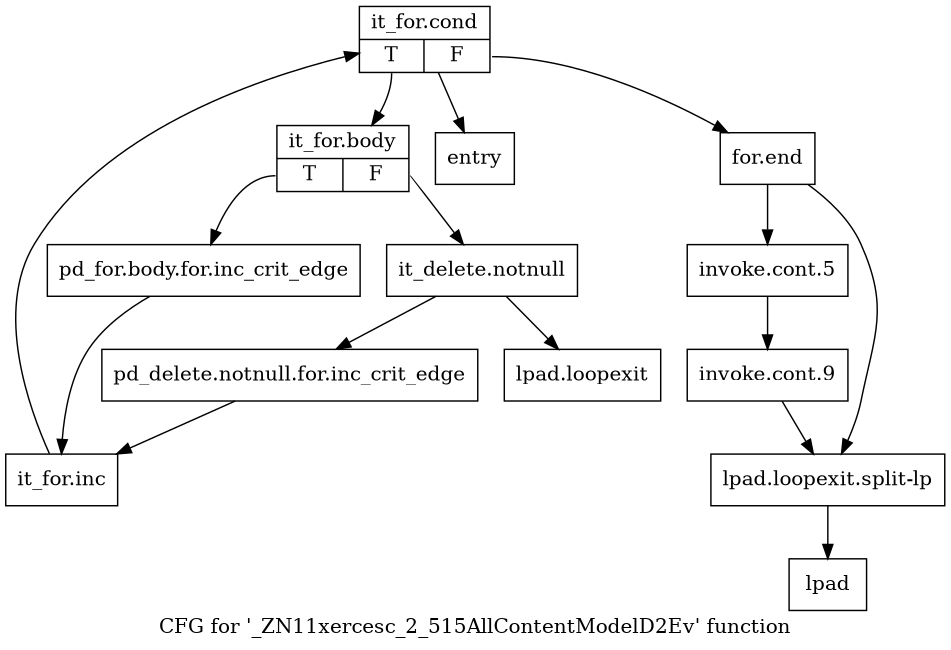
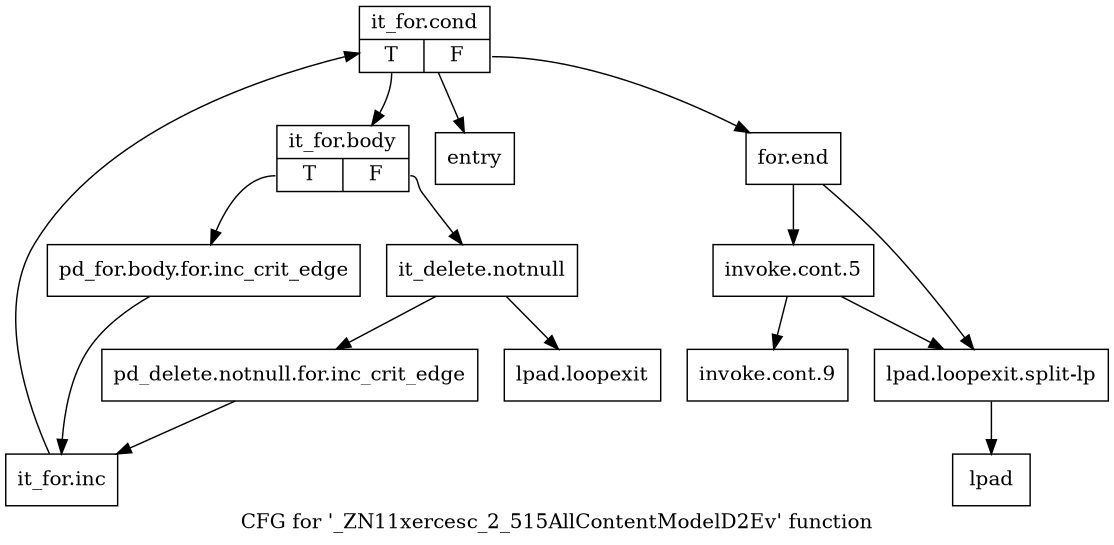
(794, 421) -> (886, 319)
